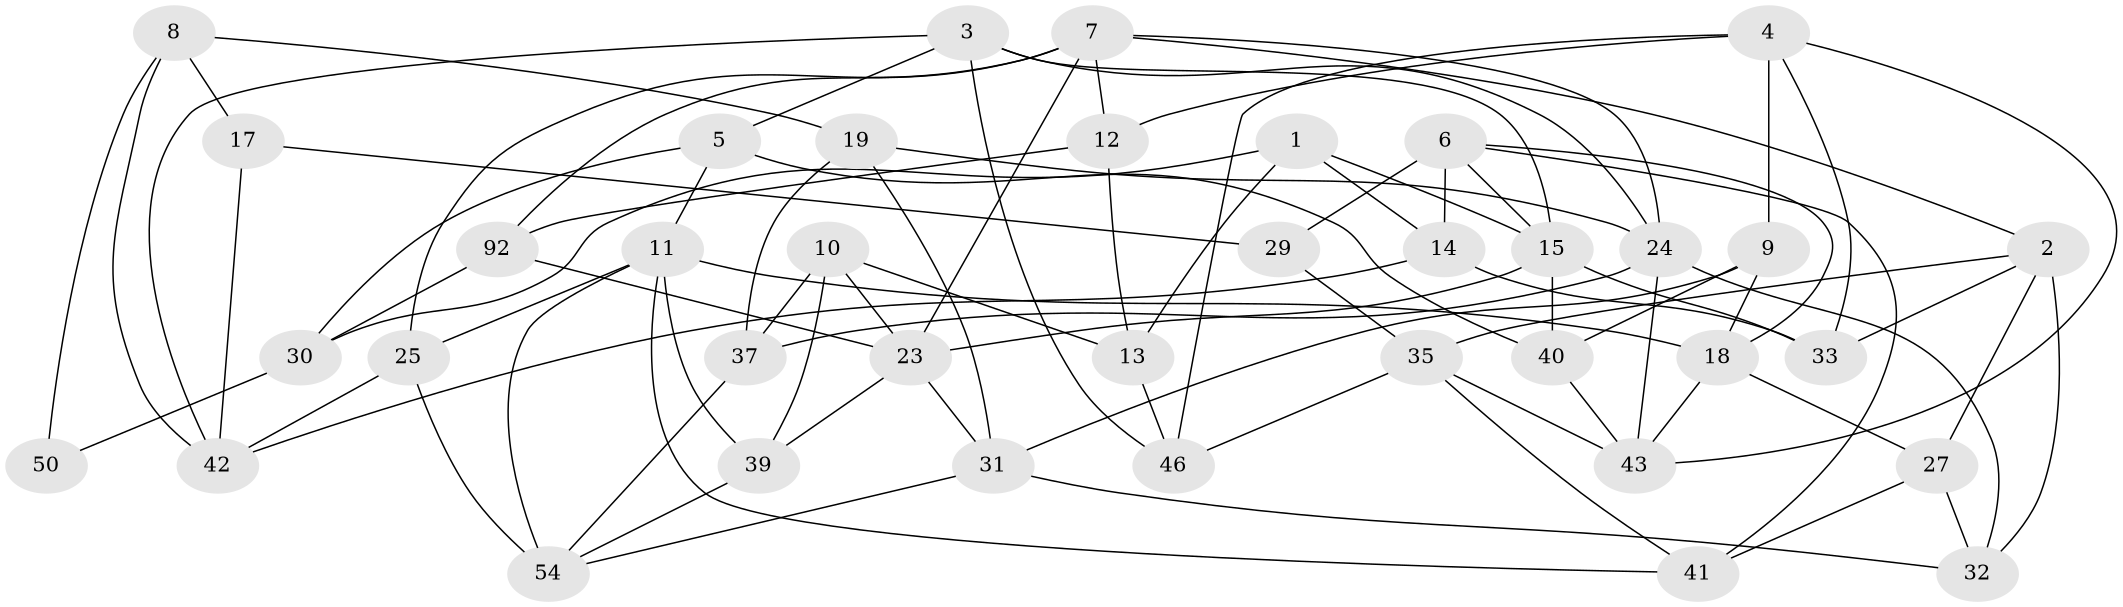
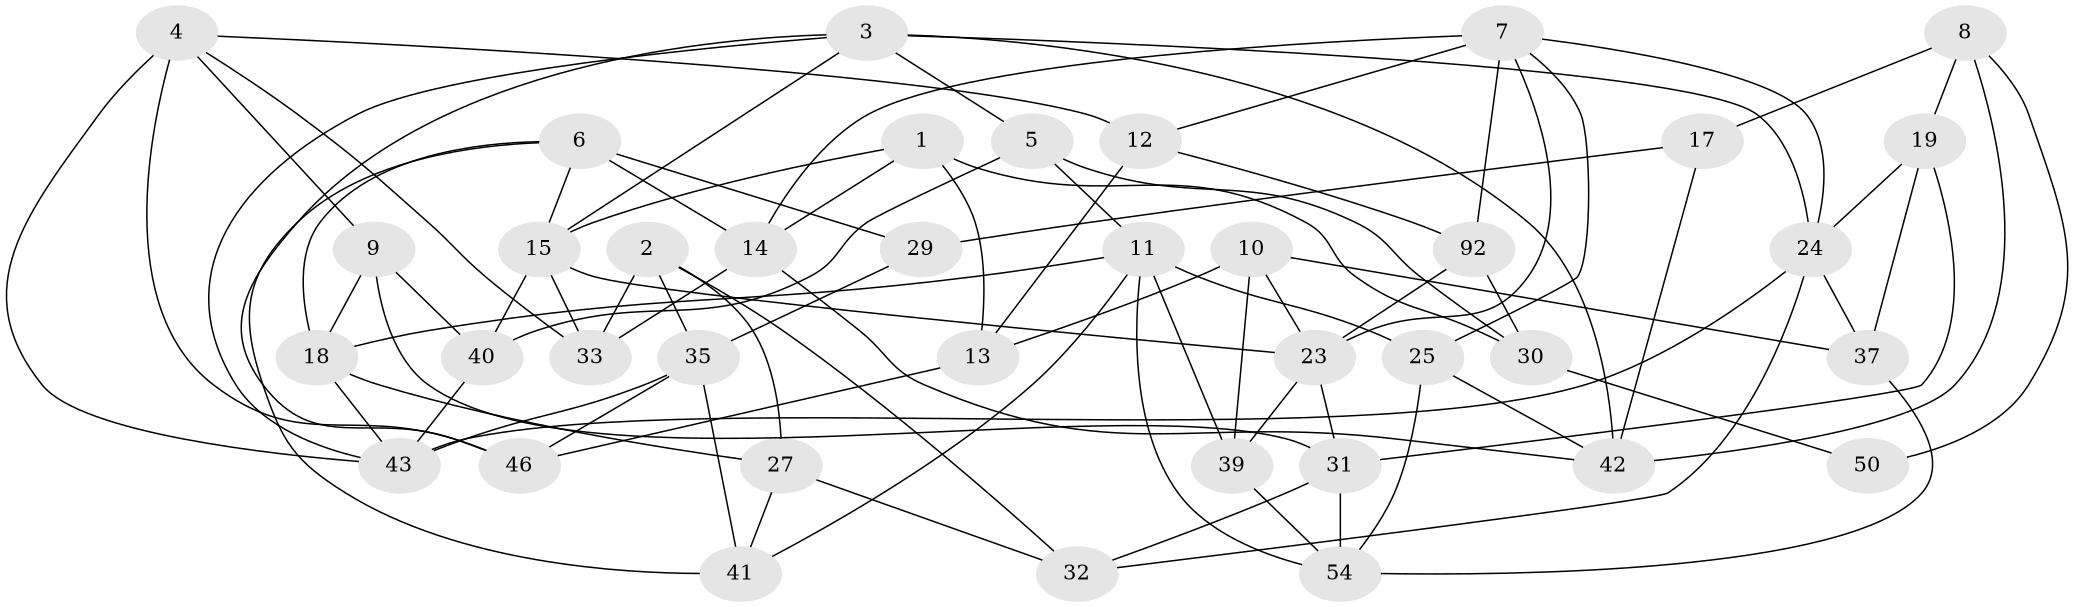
(1538, 91) -> (1088, 64)
none -> (353, 117)
